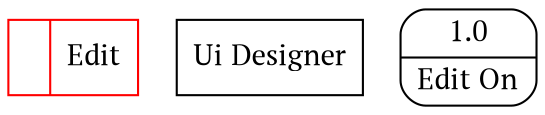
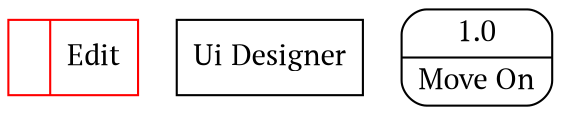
(469, 81) -> (477, 81)
